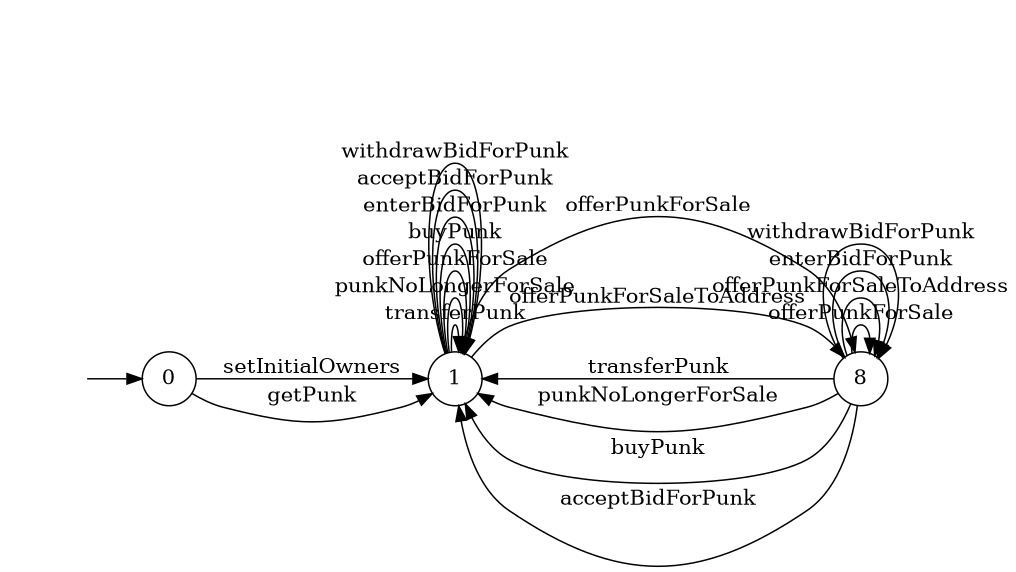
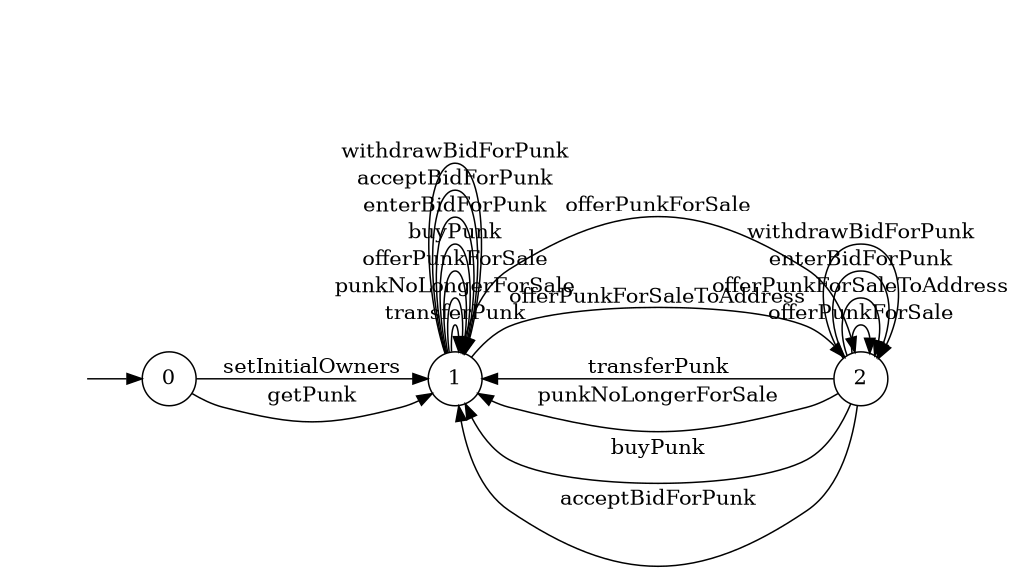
(861, 379) -> (861, 379)
